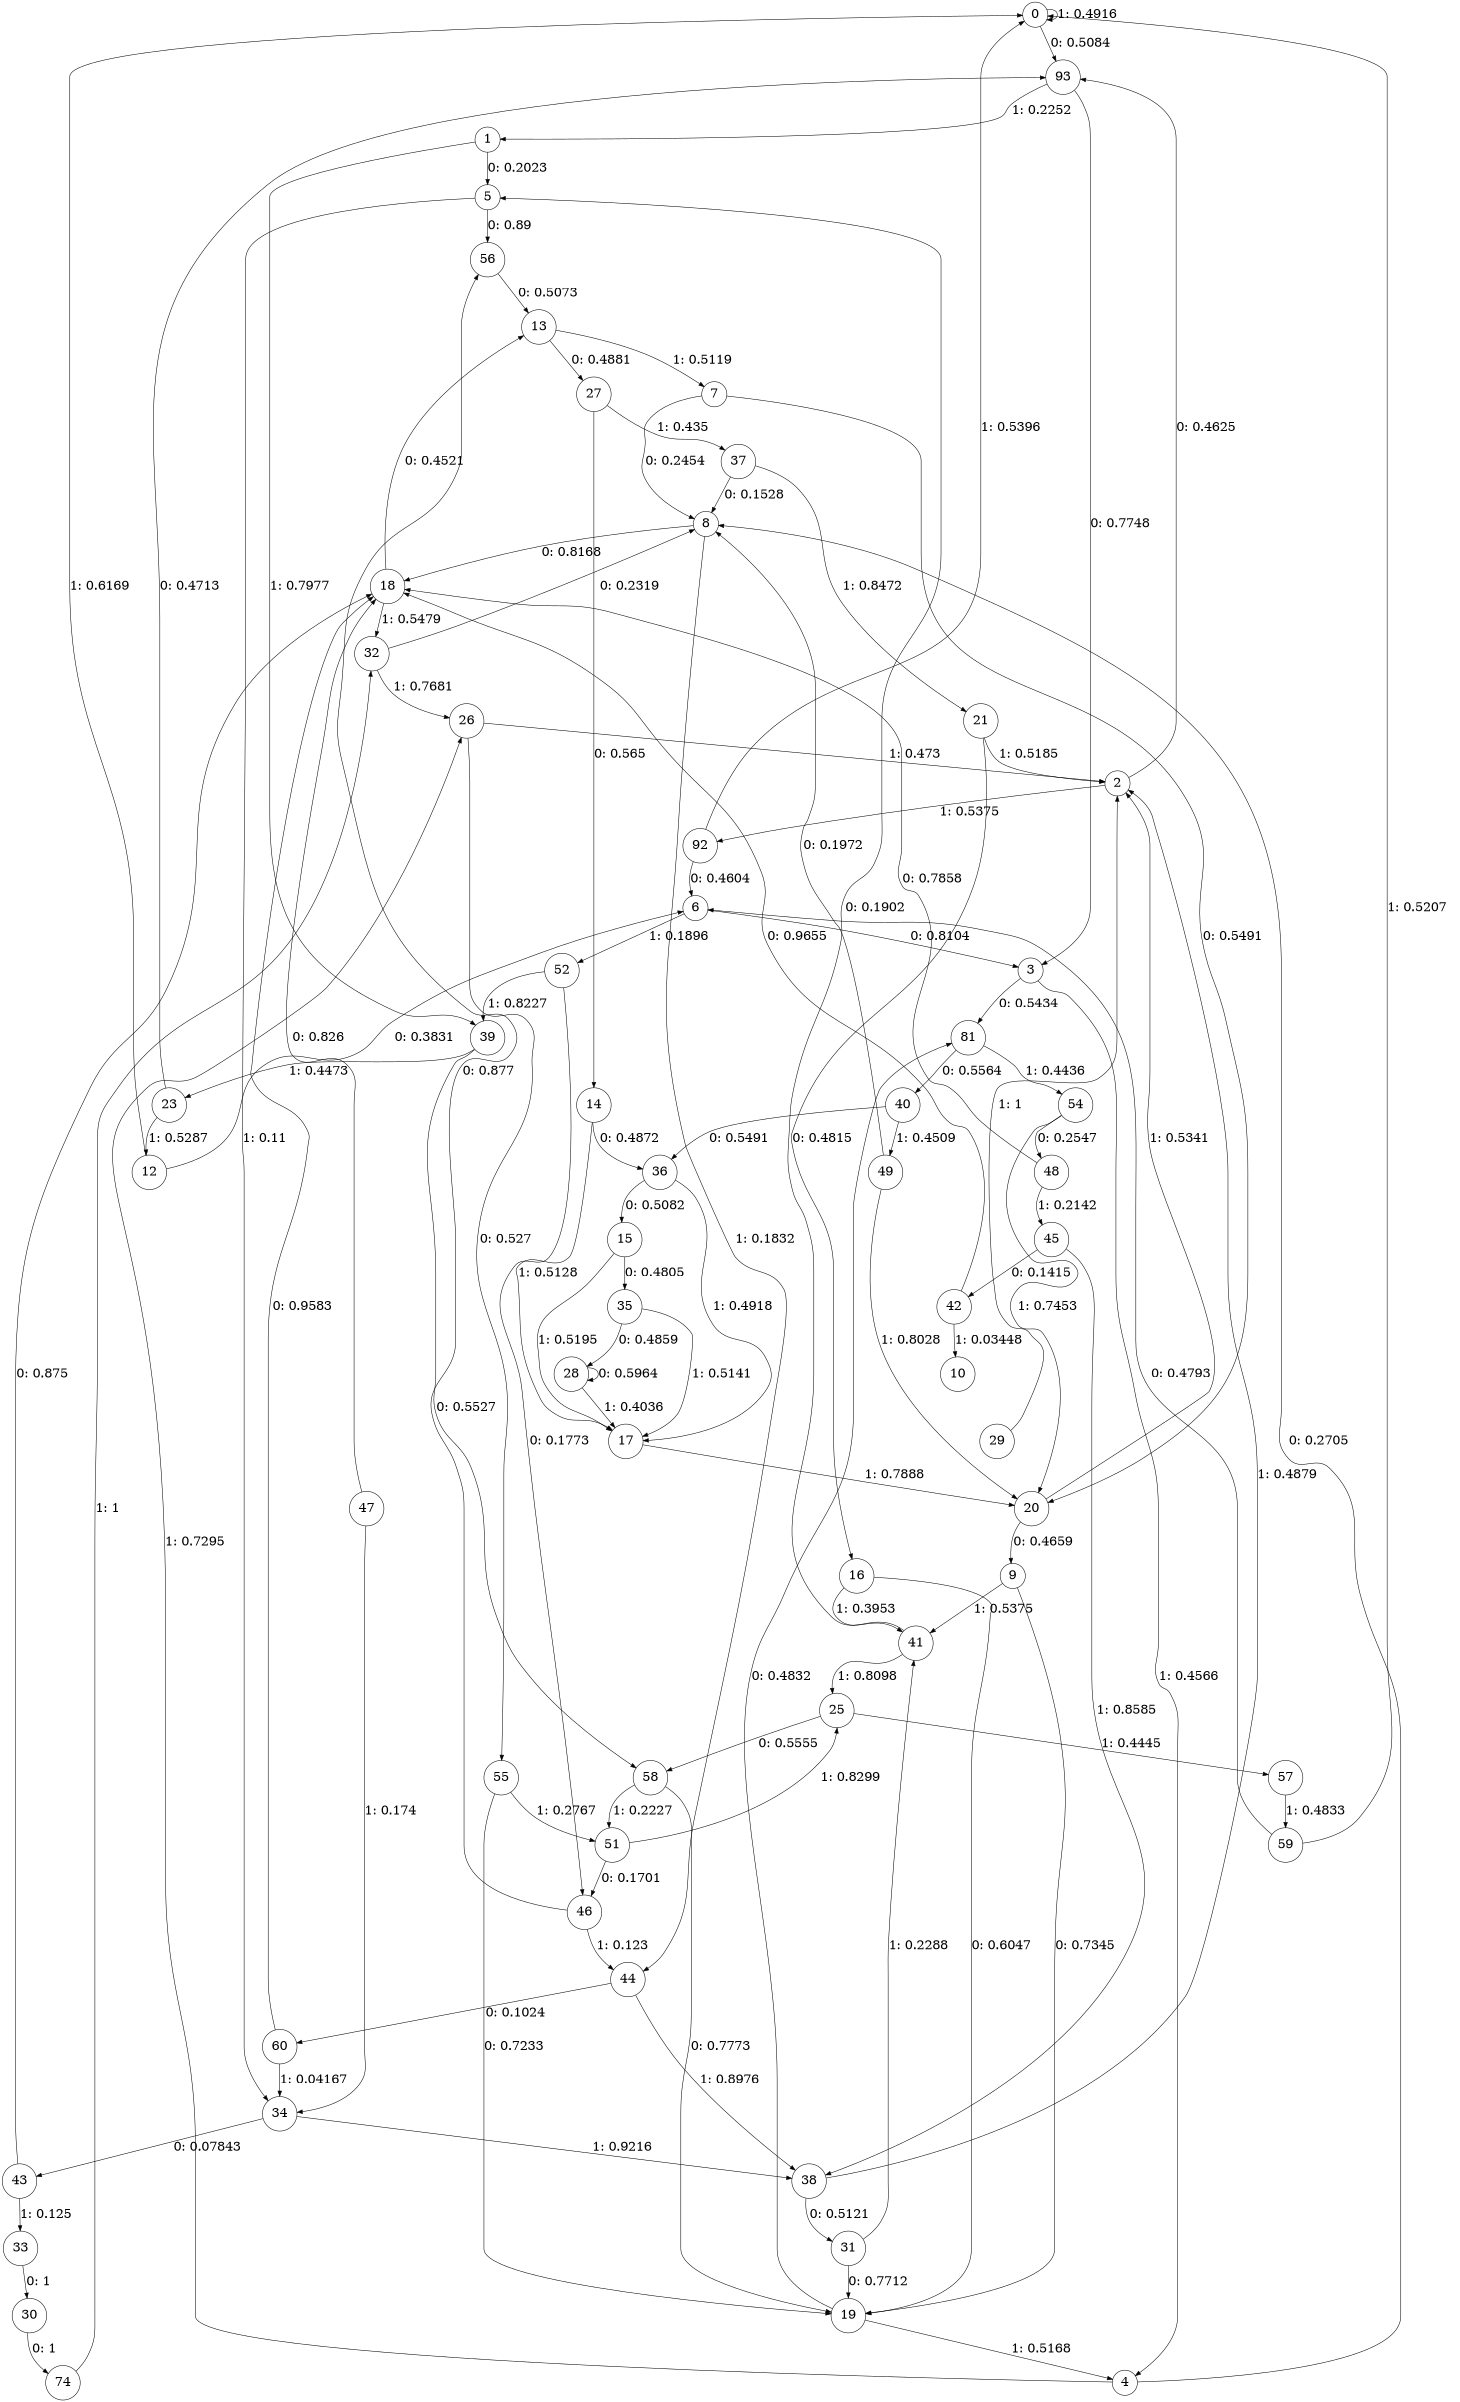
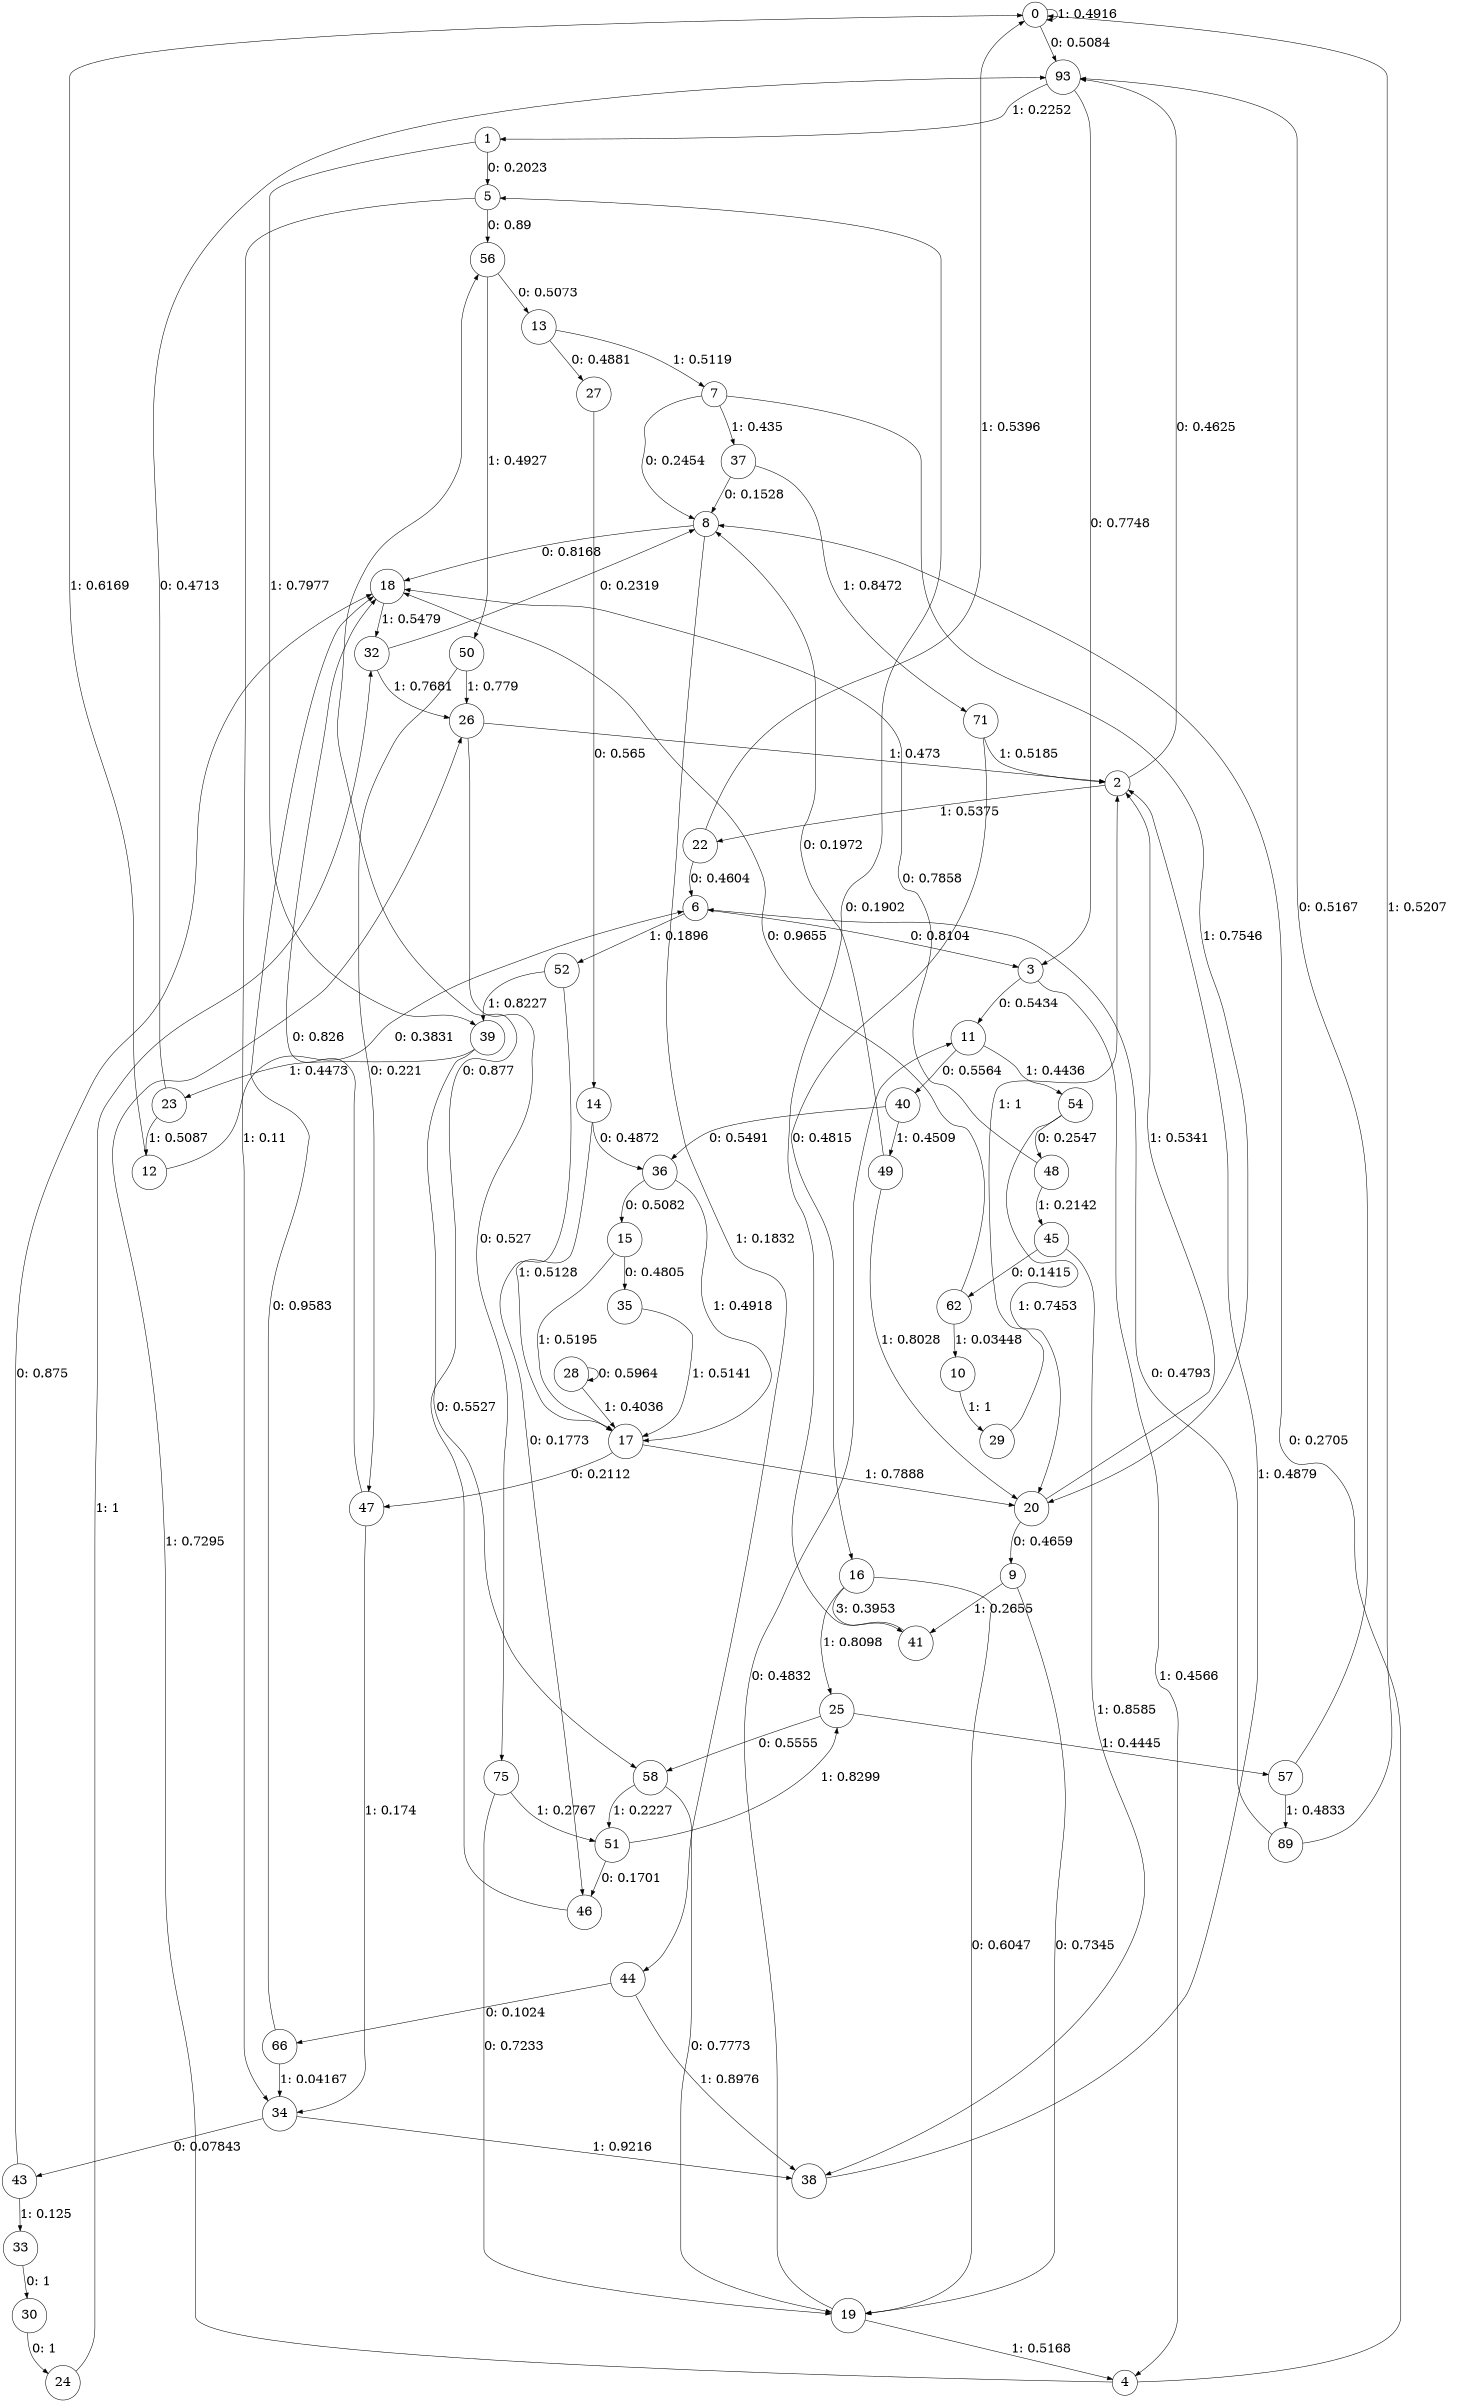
(413, 432) -> none
(661, 436) -> (727, 422)
none -> (467, 654)
(981, 721) -> (981, 721)
(700, 846) -> (700, 846)
none -> (1297, 850)
(1238, 937) -> (1238, 937)
(968, 1038) -> (968, 1038)
(184, 1139) -> (184, 1139)
(954, 1307) -> (954, 1307)
(611, 1347) -> none
none -> (966, 1411)
none -> (509, 1487)
(871, 1610) -> (871, 1610)
(1009, 1610) -> (1009, 1610)
(860, 1662) -> (821, 1635)
(501, 1778) -> (501, 1778)
(1286, 1845) -> (1286, 1845)
(595, 1950) -> none
(280, 2047) -> (280, 2047)
(848, 2248) -> none
(63, 2383) -> (63, 2383)
